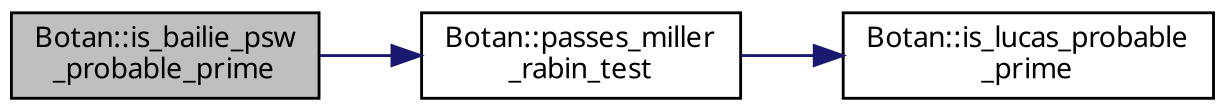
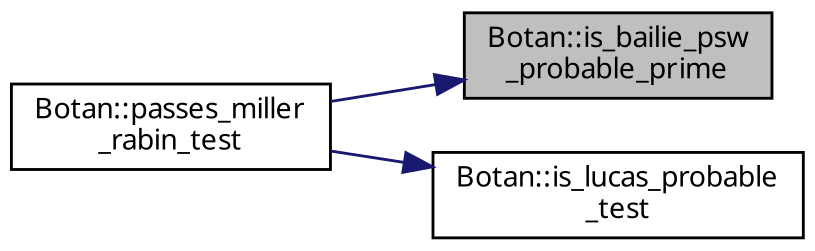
(356, 56) -> (383, 93)
(1028, 56) -> (618, 195)
